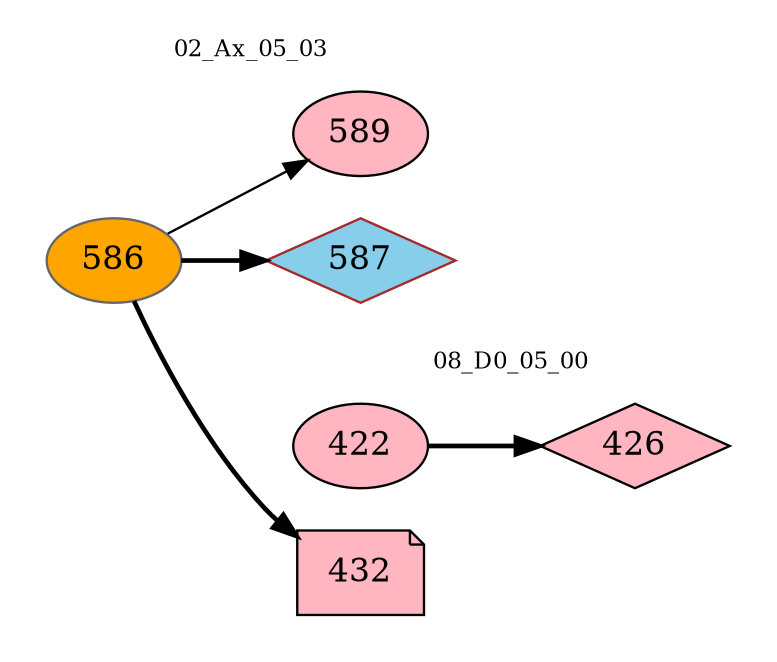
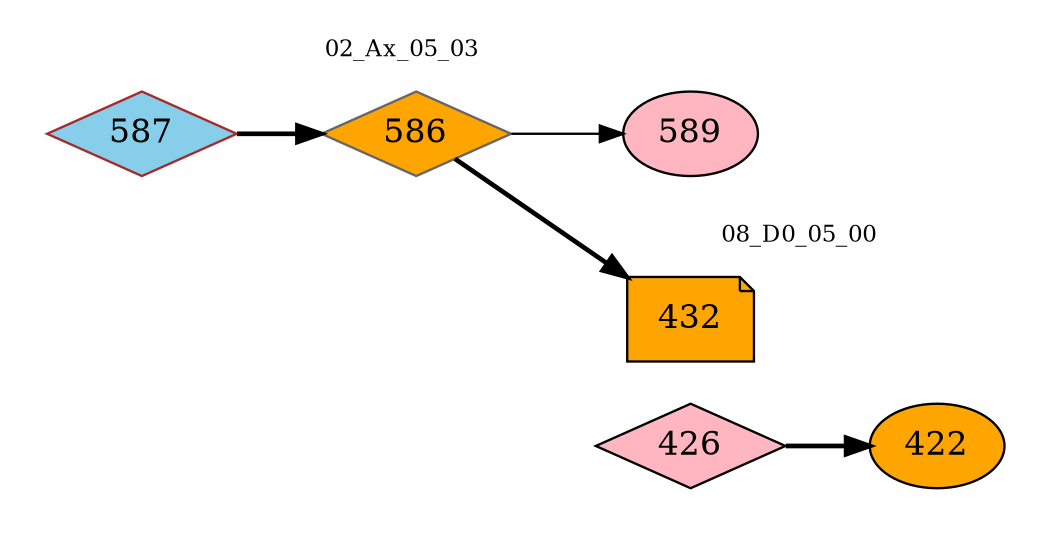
(114, 261) -> (416, 134)
(211, 261) -> (267, 134)
(361, 446) -> (937, 446)
(472, 446) -> (816, 446)
(361, 573) -> (691, 319)
